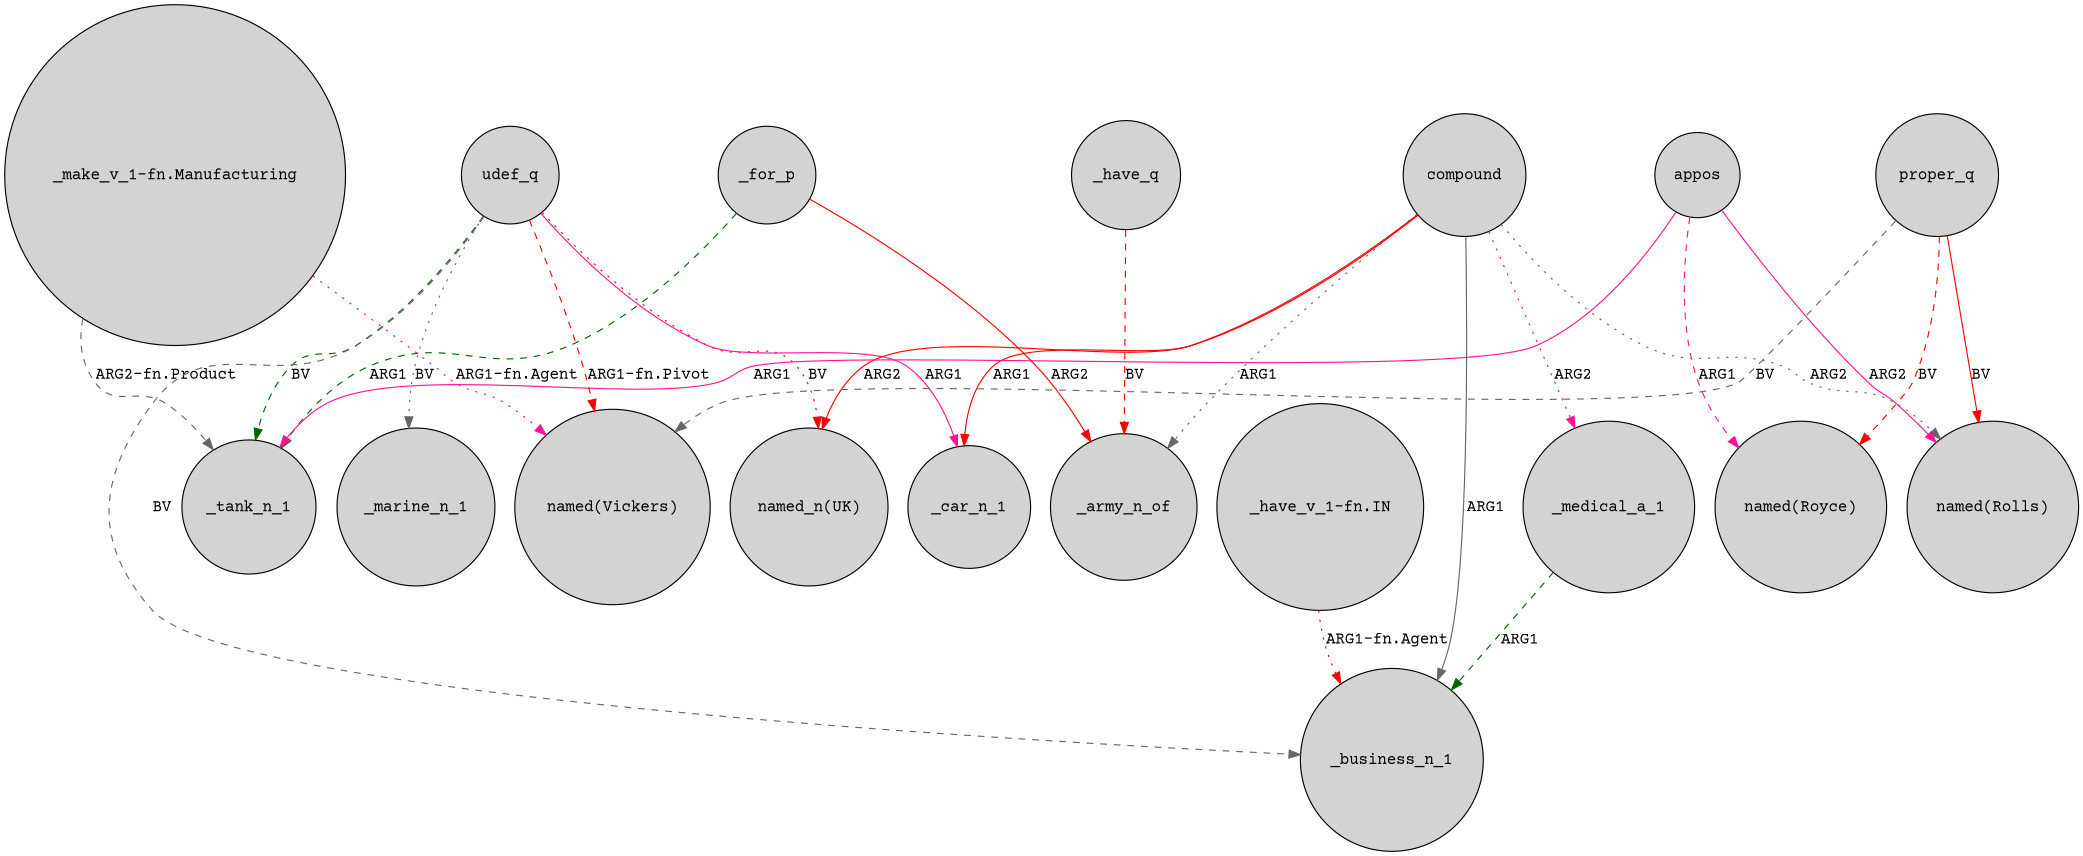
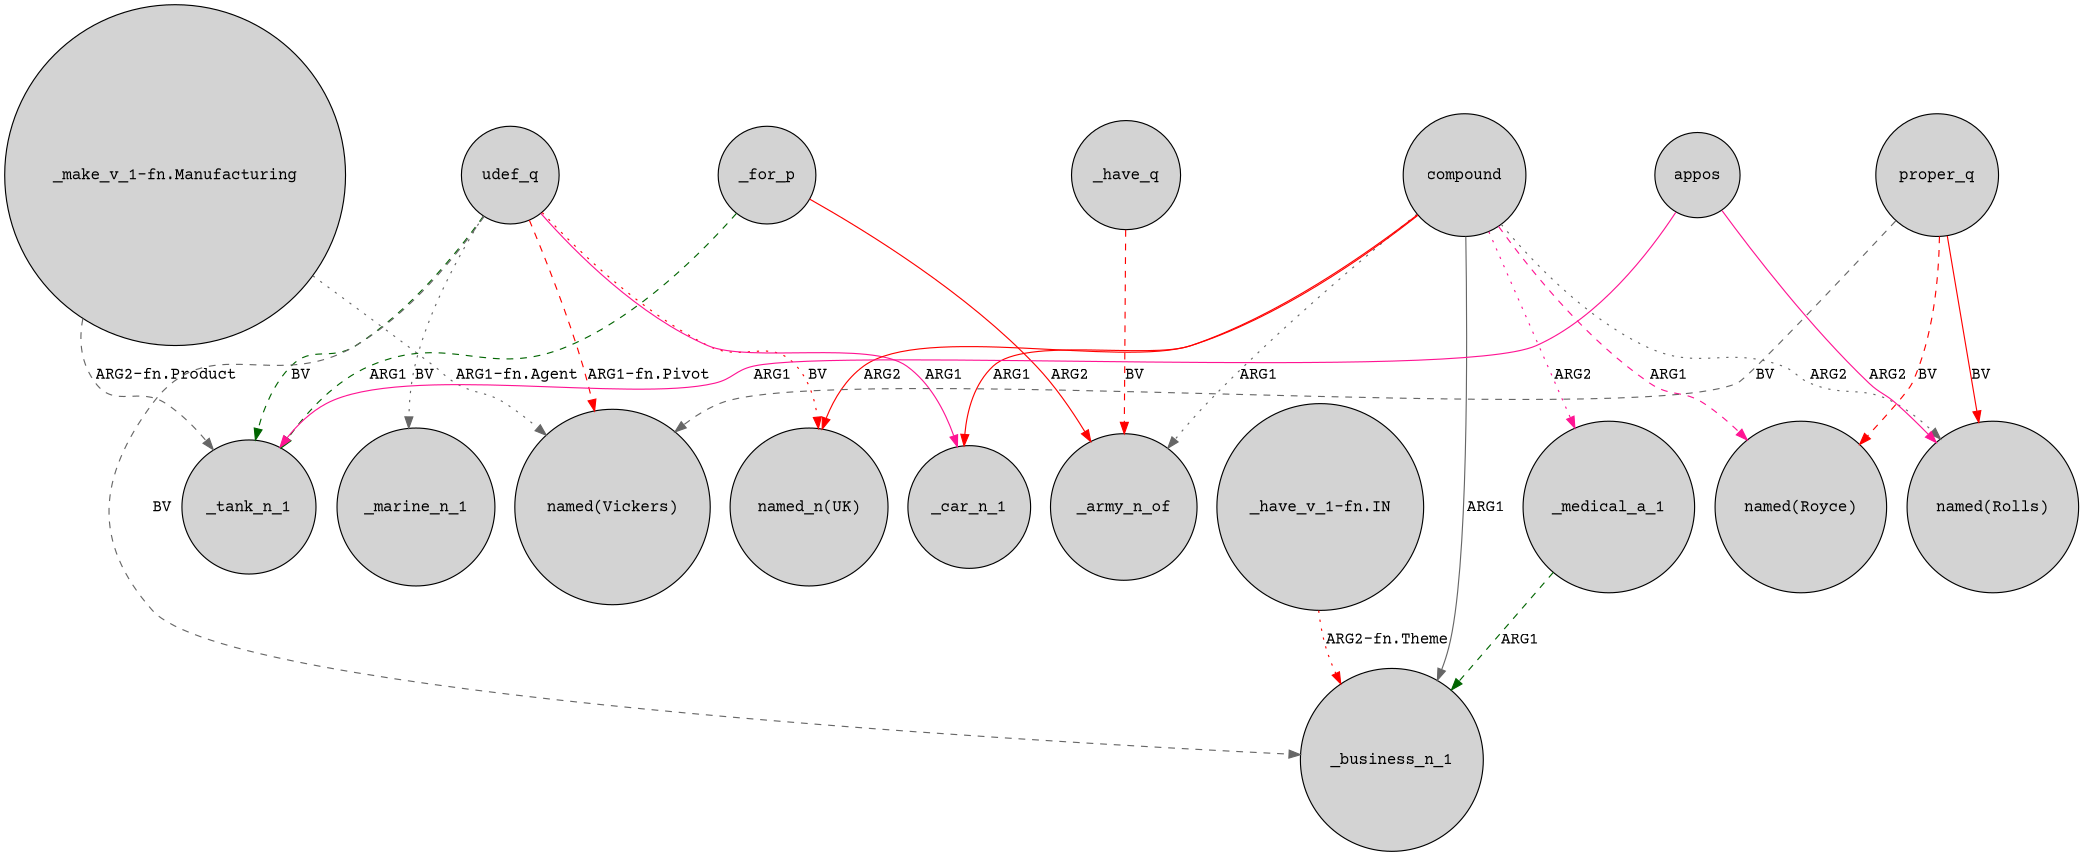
(1687, 333) -> (1605, 347)
(428, 361) -> (428, 361)
(1387, 639) -> (1387, 639)
